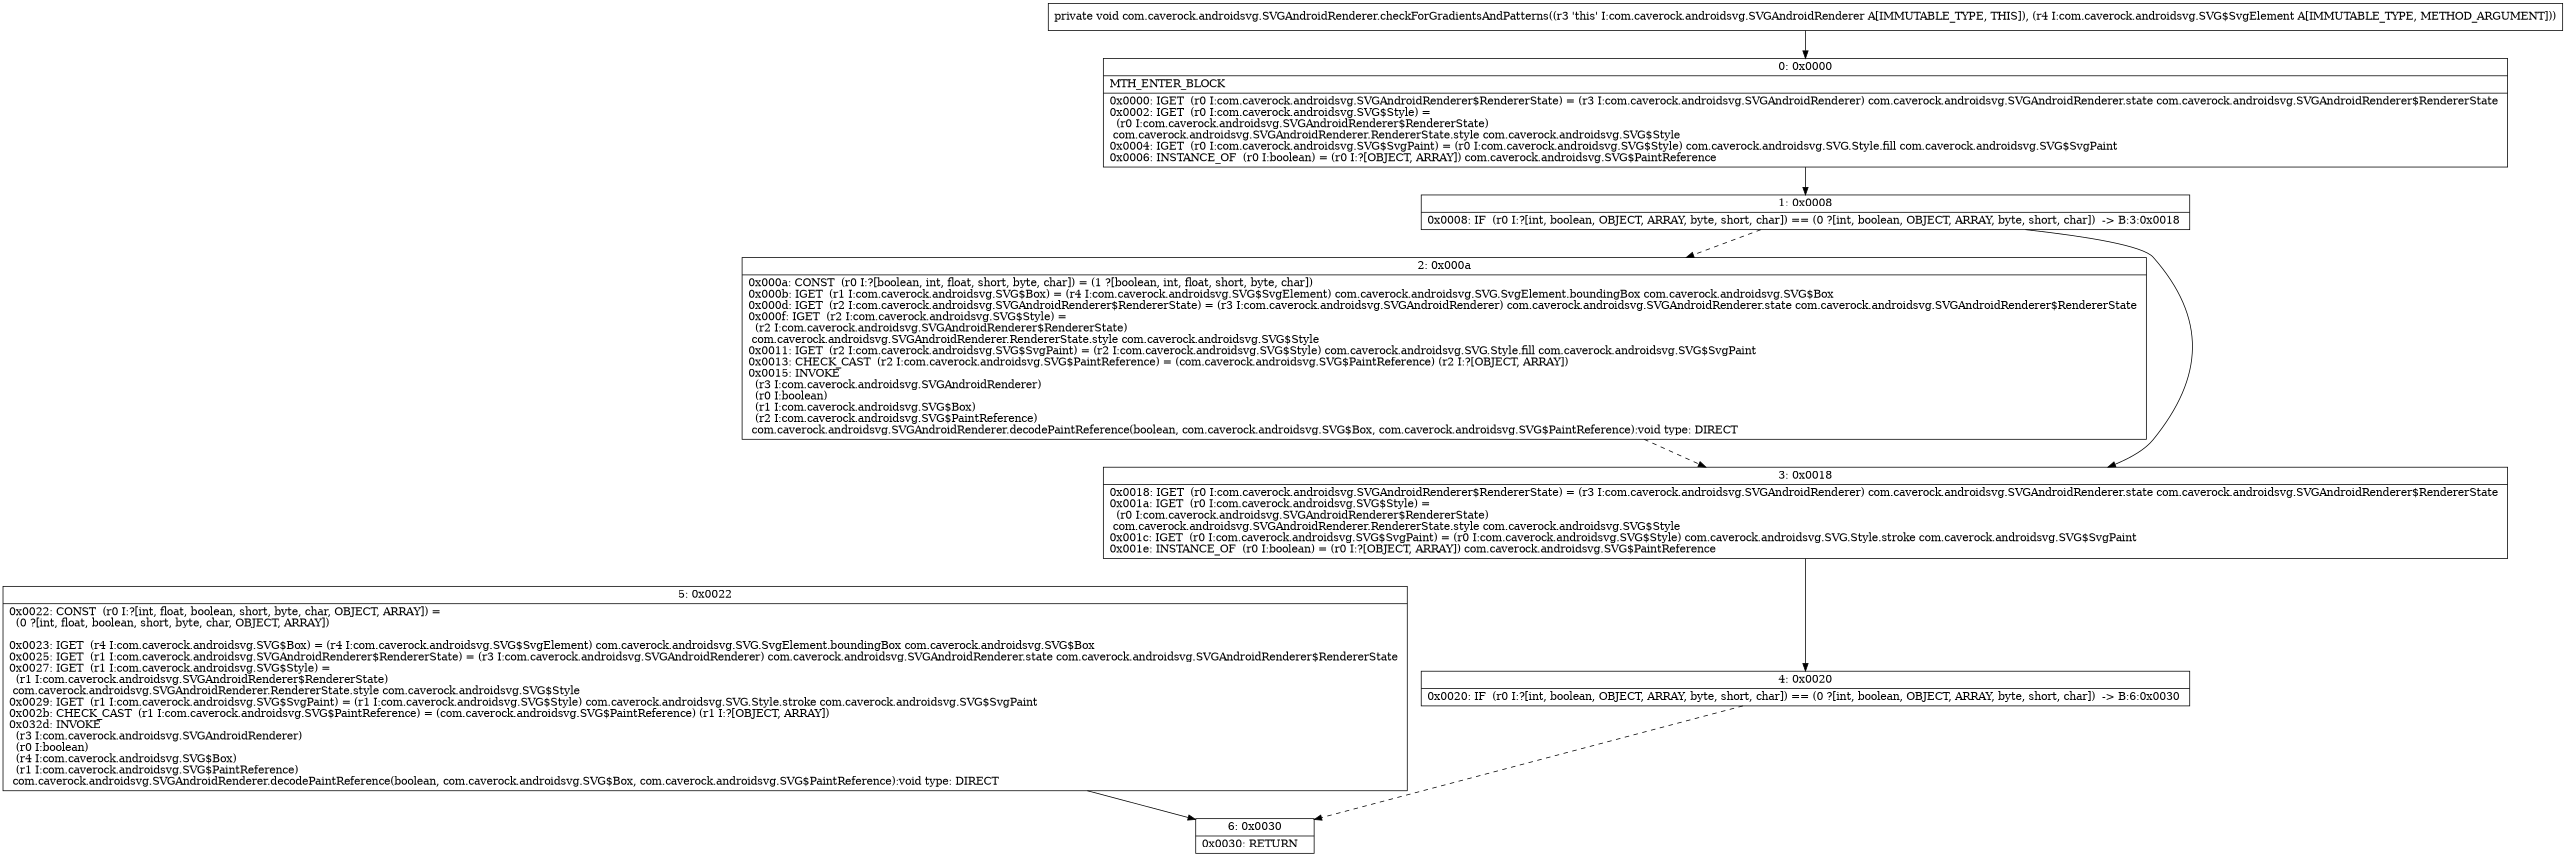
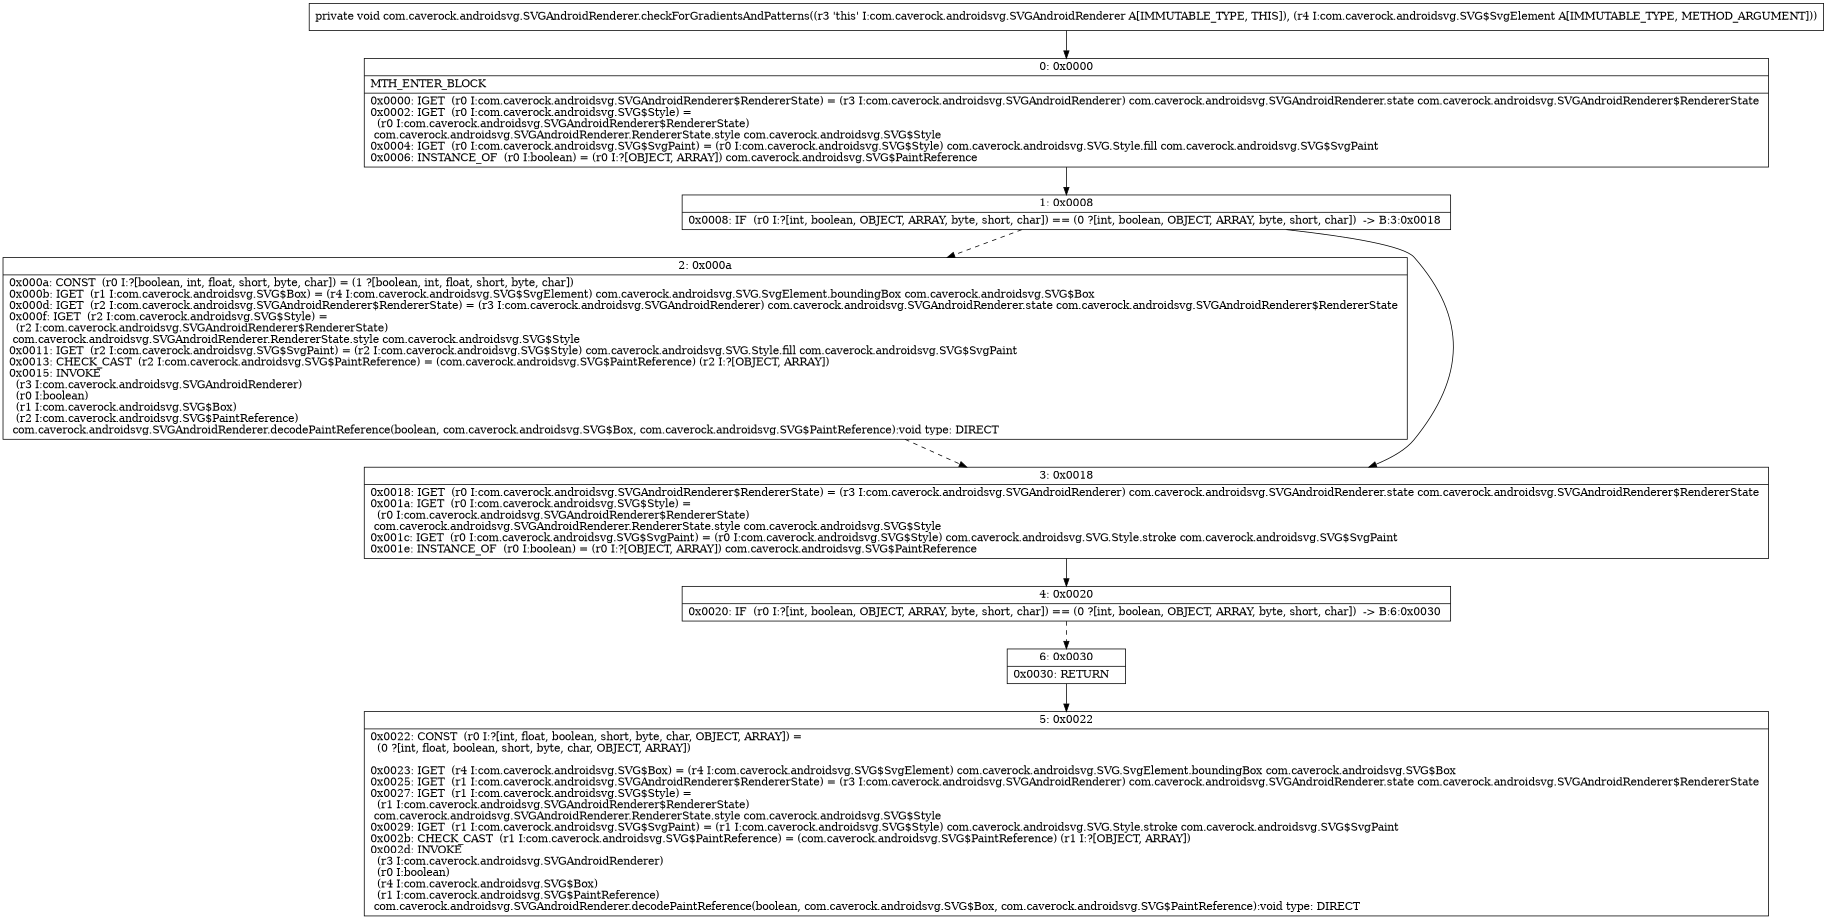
(58, 725) -> (420, 850)
(1138, 804) -> (1066, 694)
